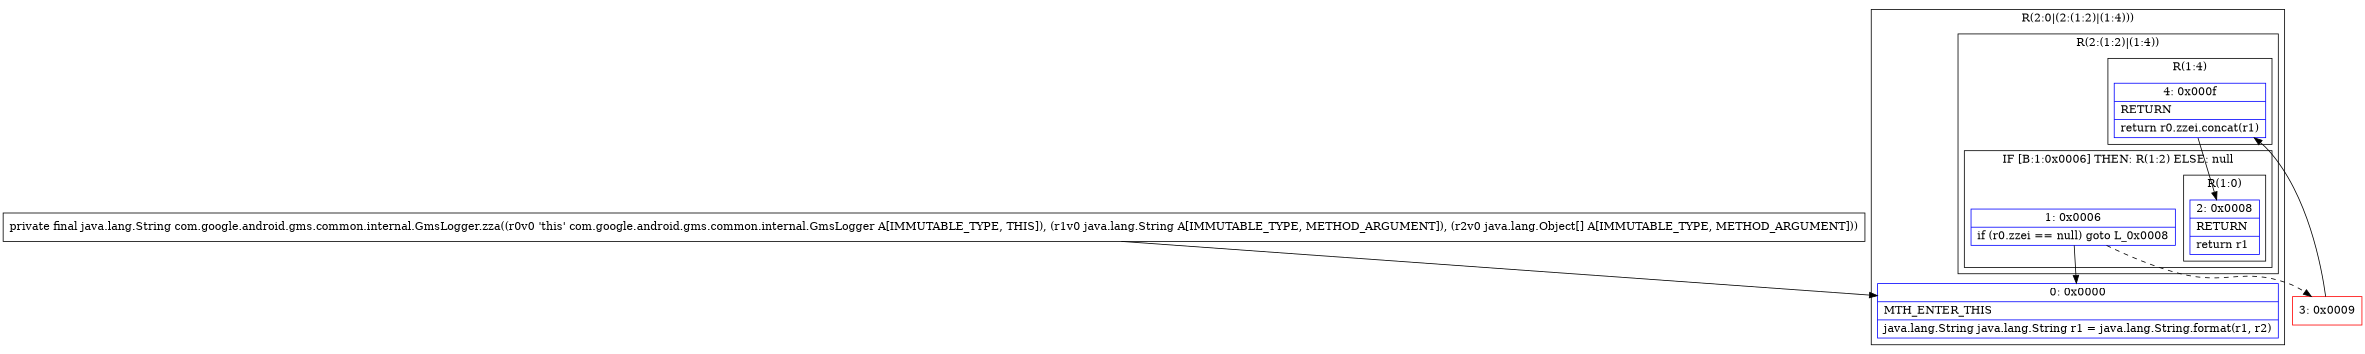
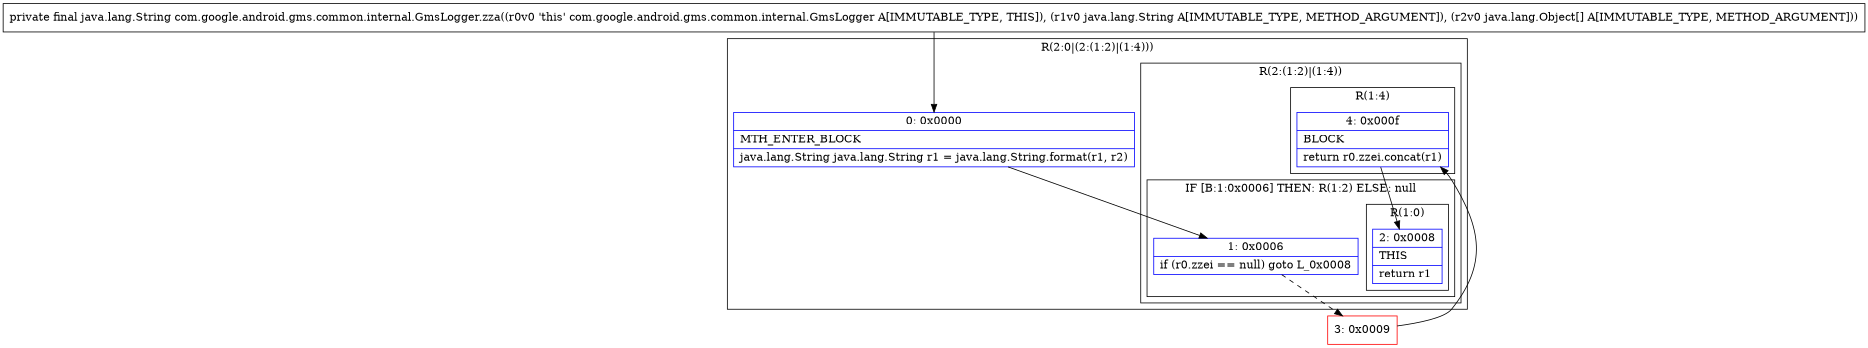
(2146, 110) -> (1324, 139)
(2222, 227) -> (1394, 256)
(2075, 260) -> (1104, 201)
(1938, 310) -> (801, 139)
